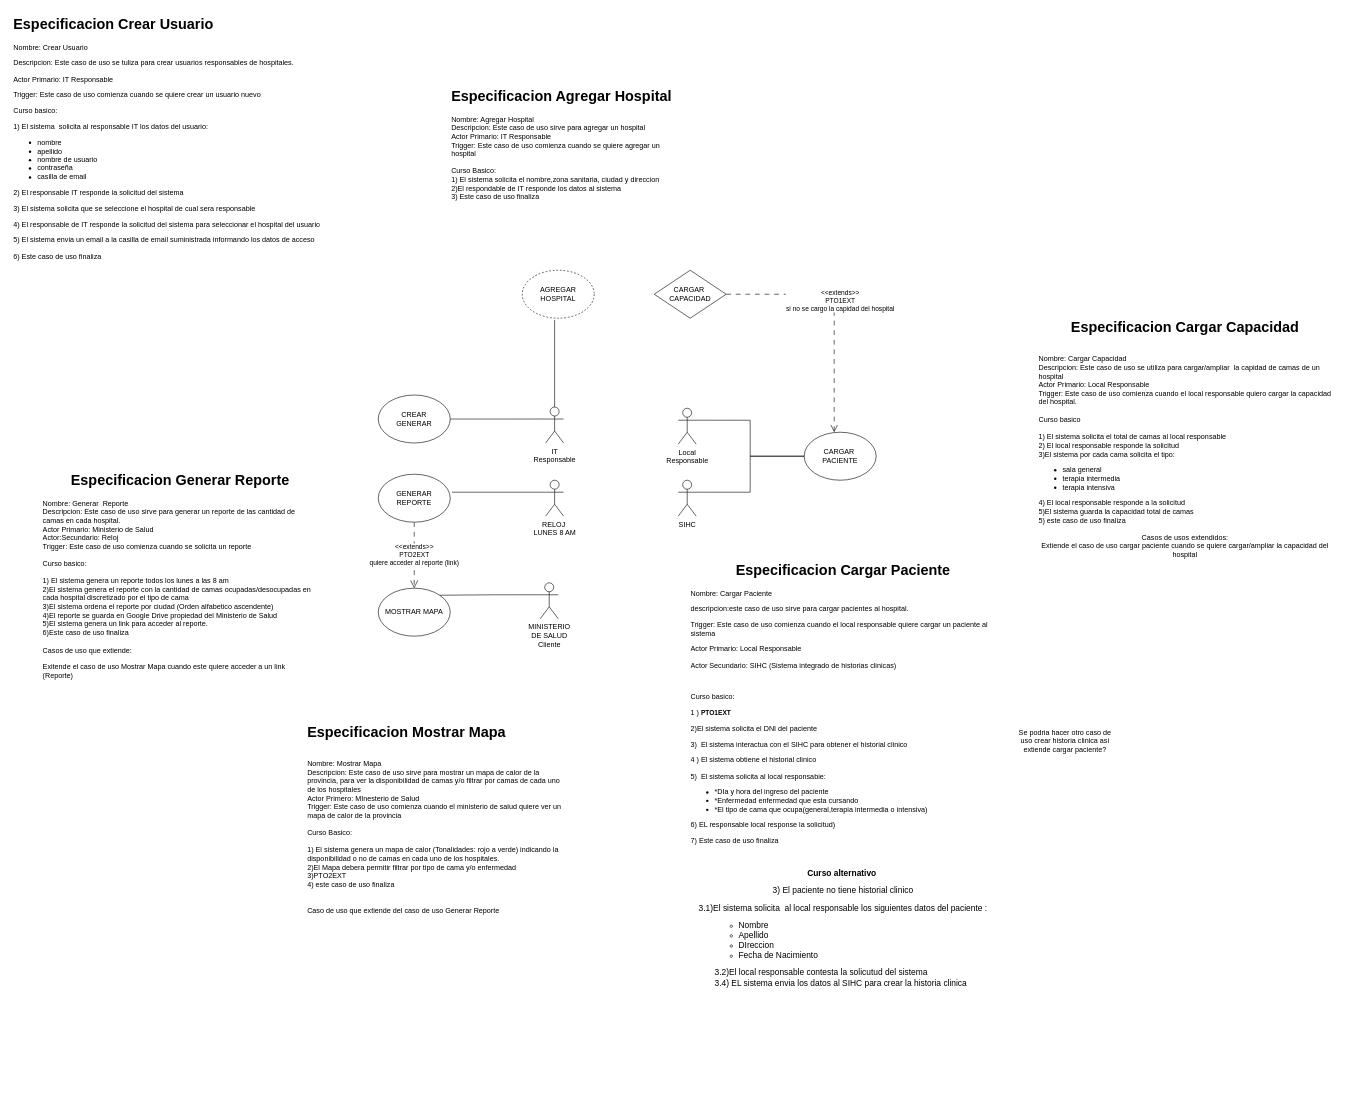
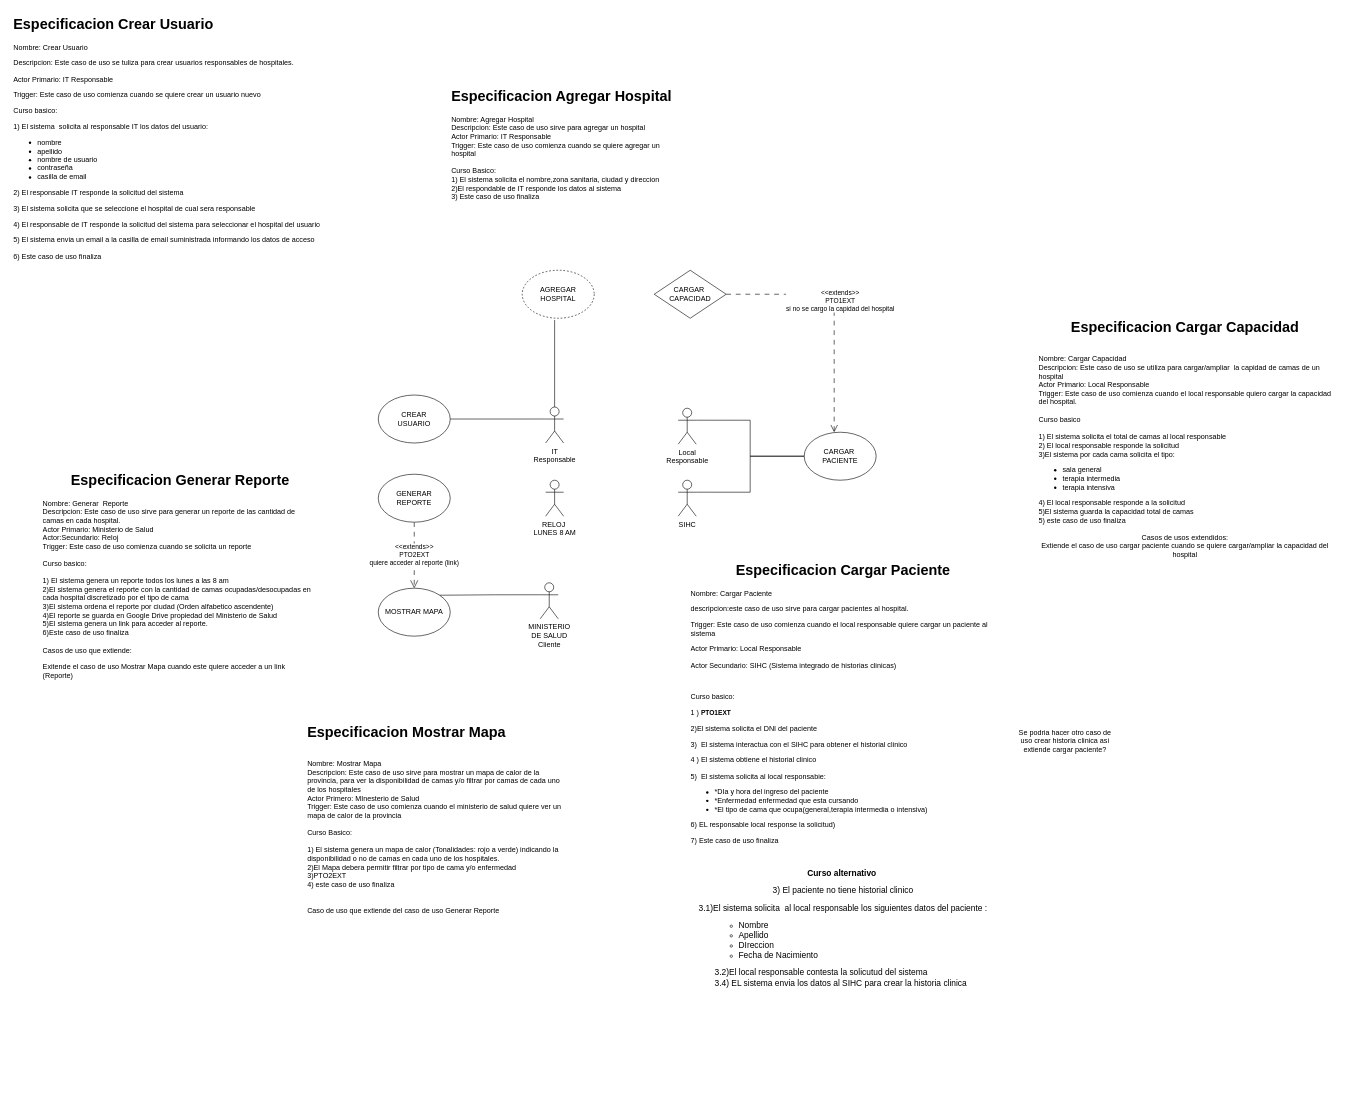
(414, 419) -> (414, 419)
(498, 492) -> none
